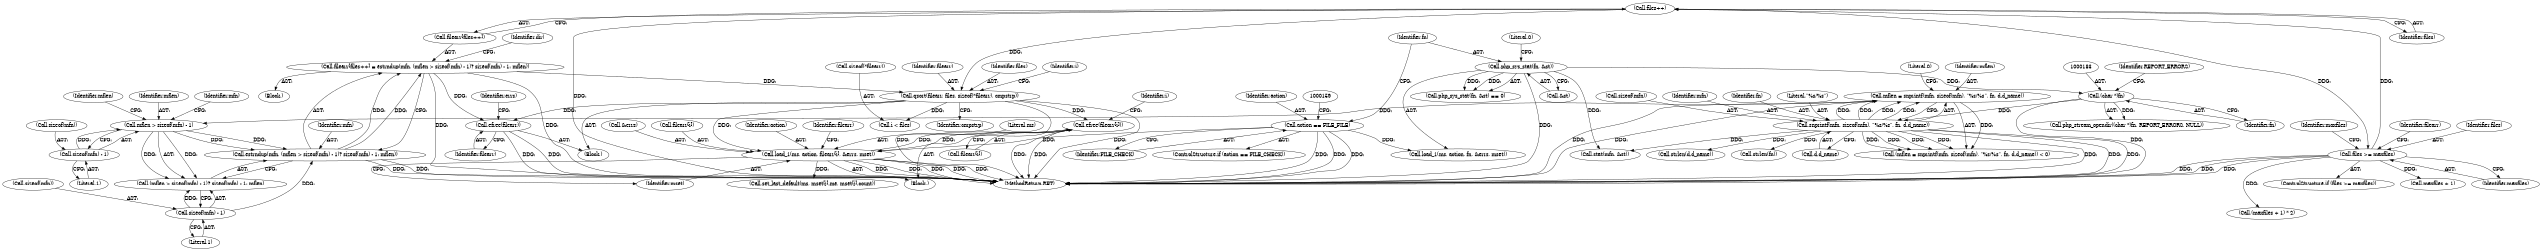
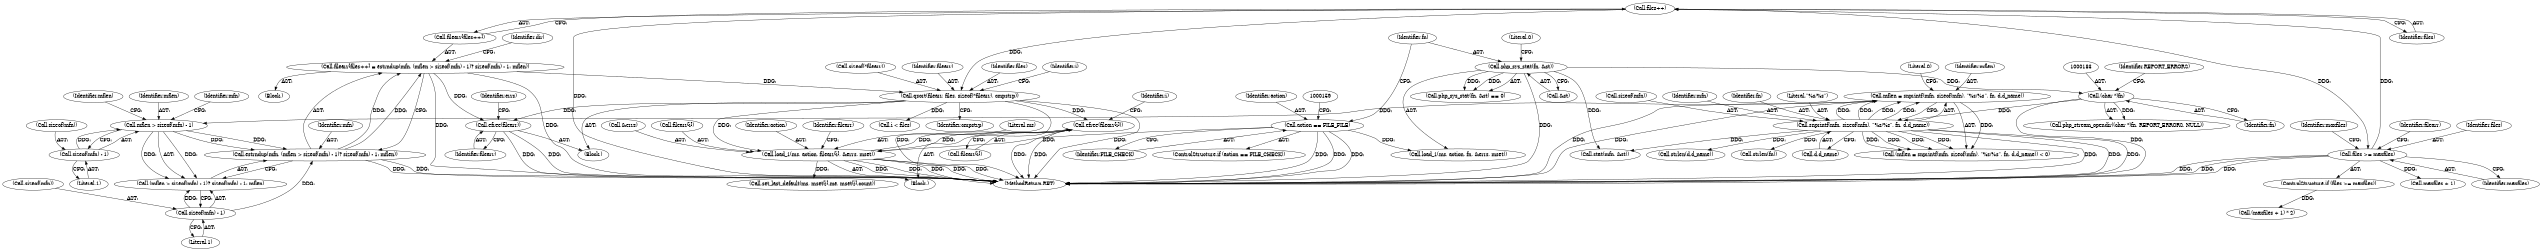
(862, 100) -> (908, 81)
(2271, 166) -> (2299, 198)
(665, 184) -> none
